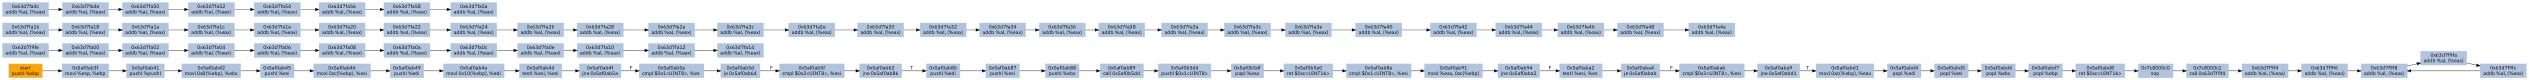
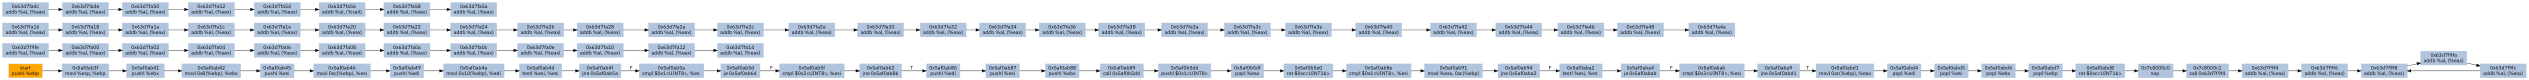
(342, 9) -> (342, 9)
(145, 71) -> (145, 71)
